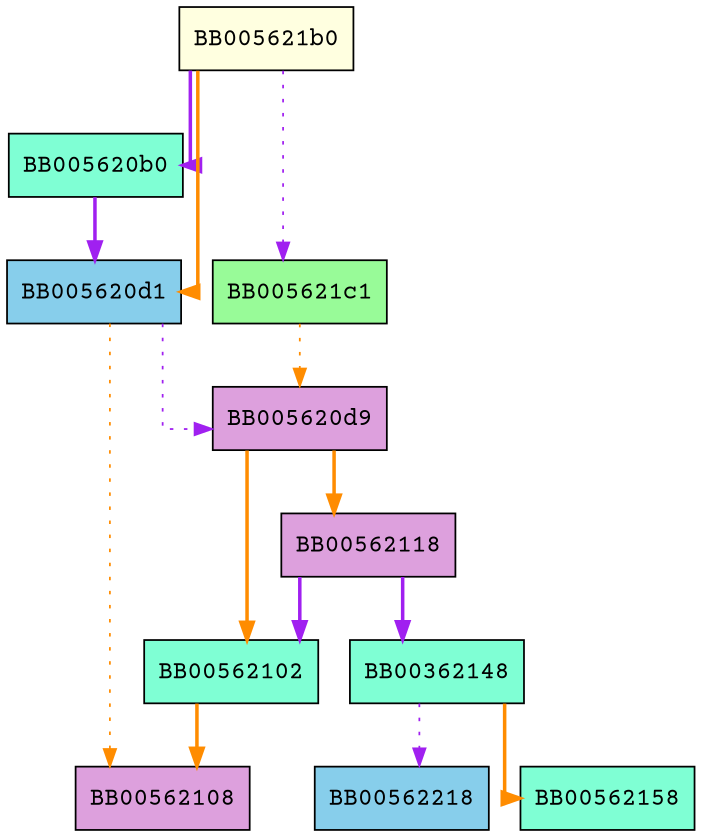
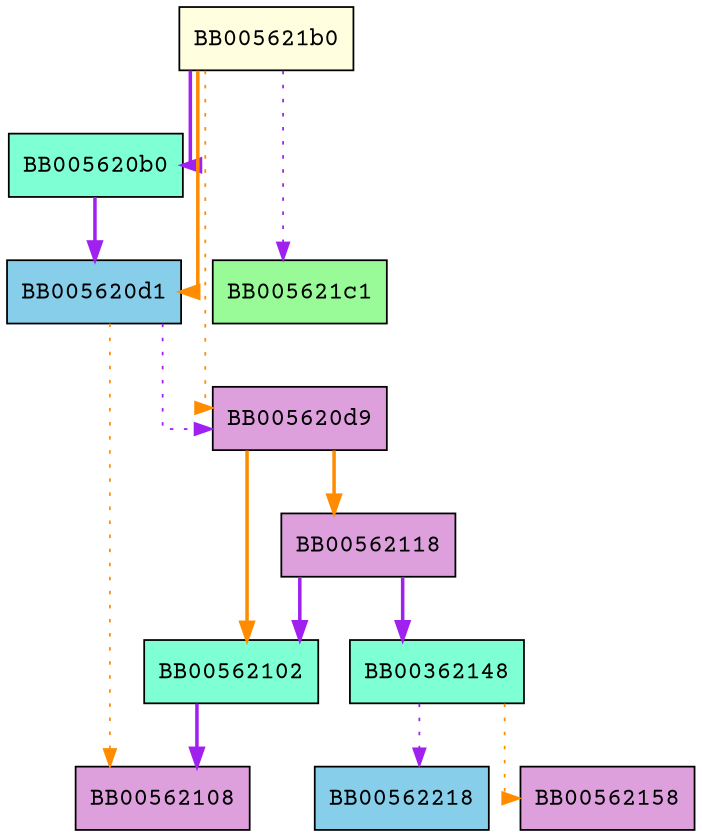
(300, 346) -> (205, 307)
(197, 726) -> (197, 726)
(505, 752) -> (505, 752)
(608, 798) -> (608, 798)
